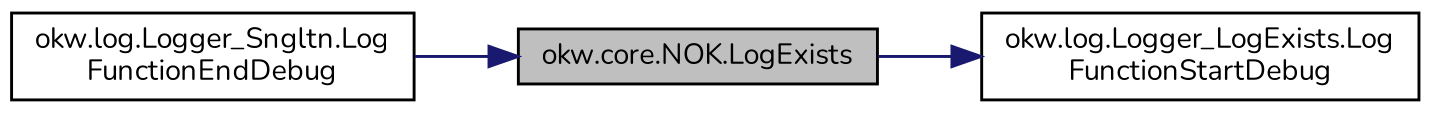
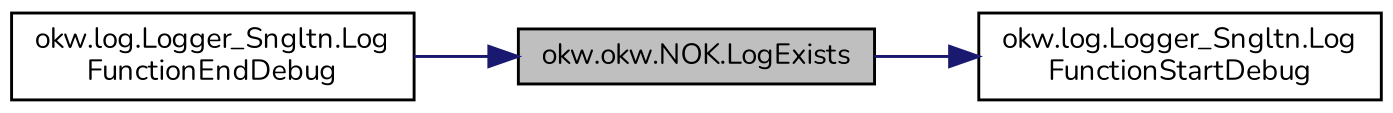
(698, 56) -> (696, 56)
(1200, 56) -> (1180, 56)
